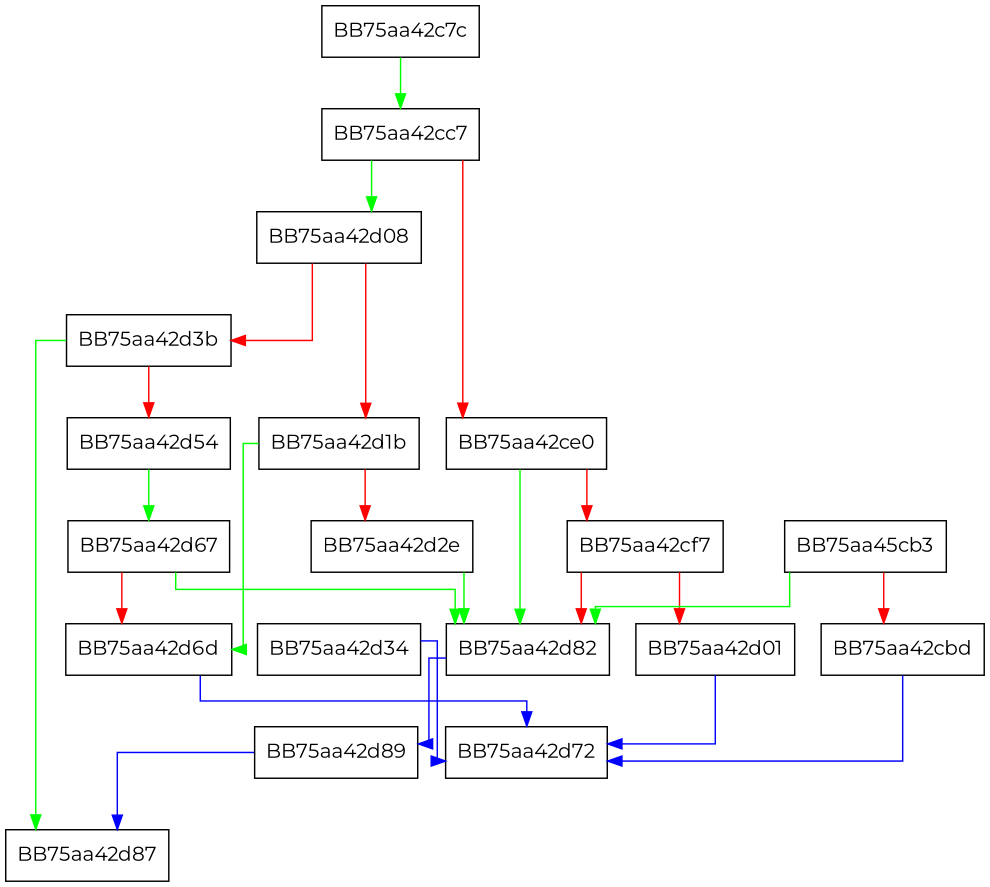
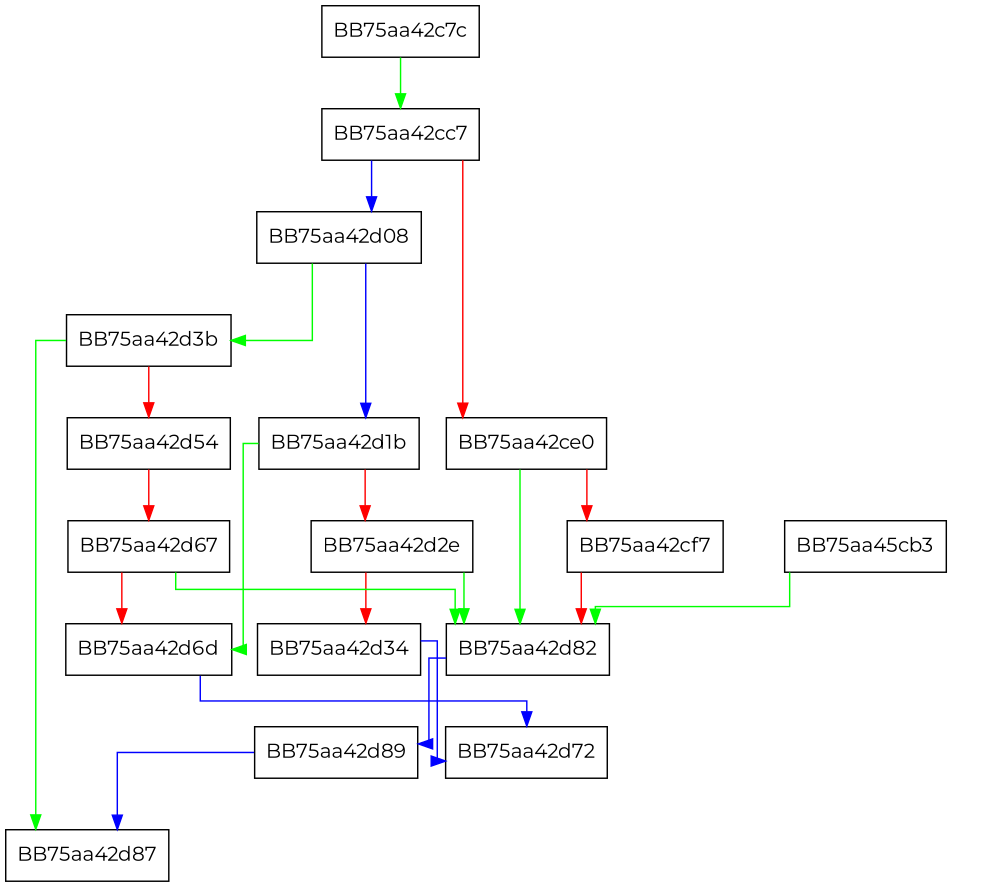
(372, 179) -> (372, 179)
(366, 333) -> (366, 333)
(312, 335) -> (312, 335)
(149, 488) -> (149, 488)
none -> (366, 599)
(715, 649) -> none
(903, 649) -> none
